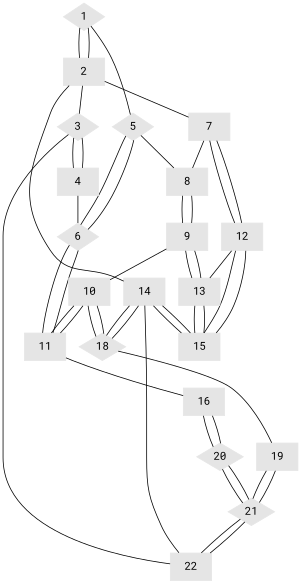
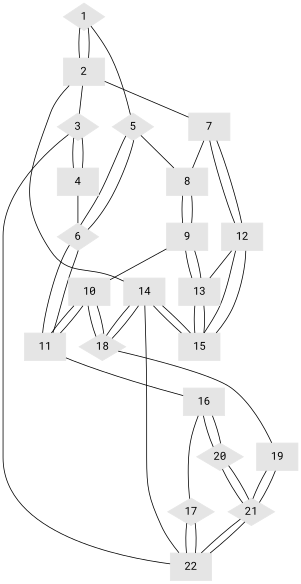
none -> (191, 512)
